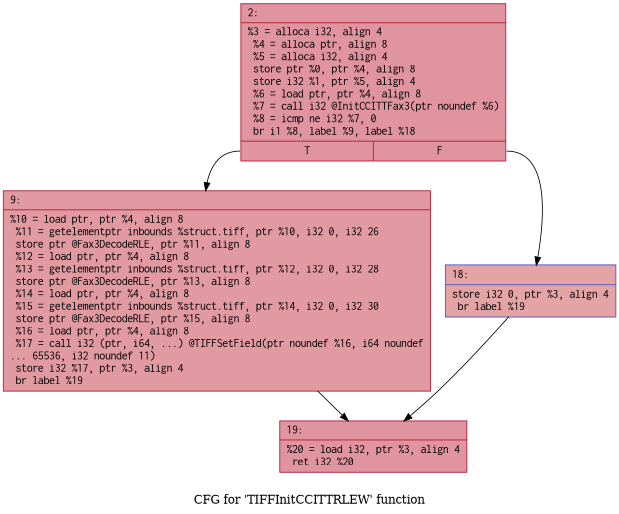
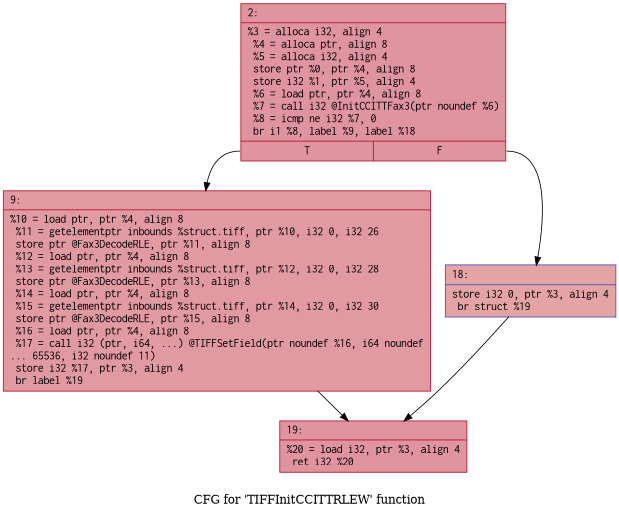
(488, 307) -> (491, 307)
